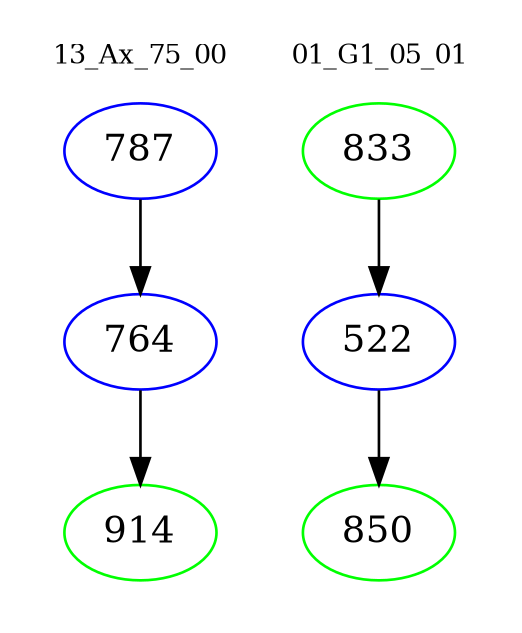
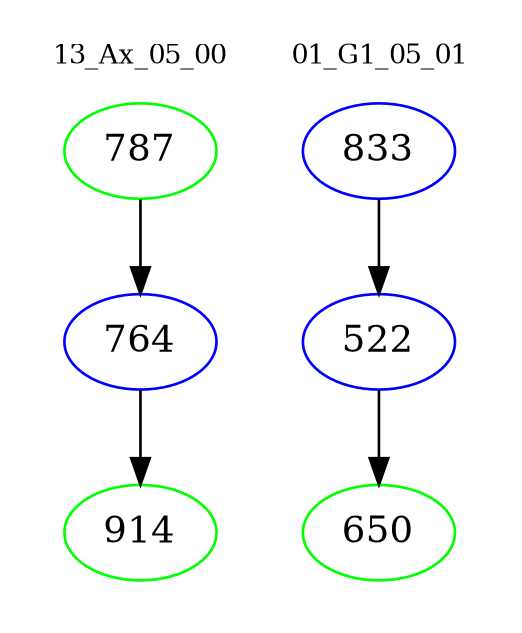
(140, 57) -> (140, 57)
(140, 151) -> (140, 151)
(379, 151) -> (379, 151)
(379, 533) -> (379, 533)
